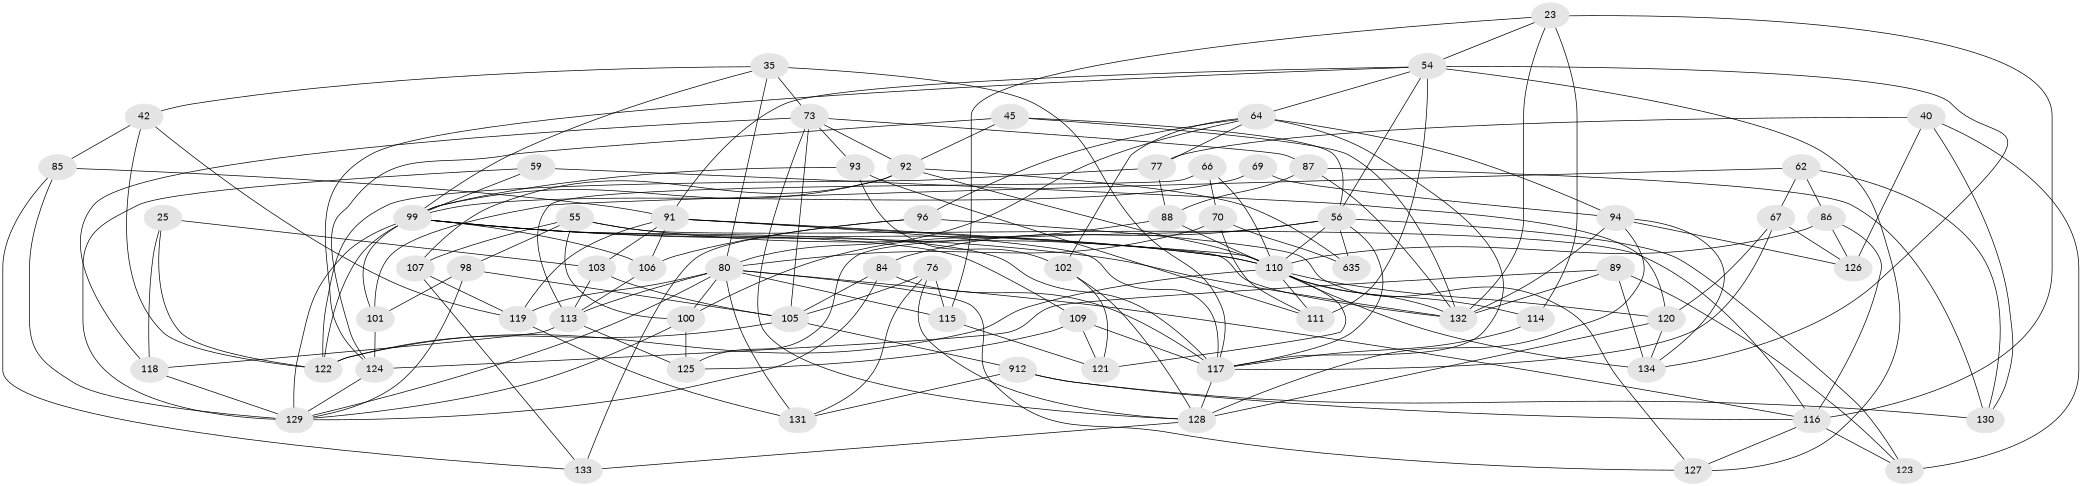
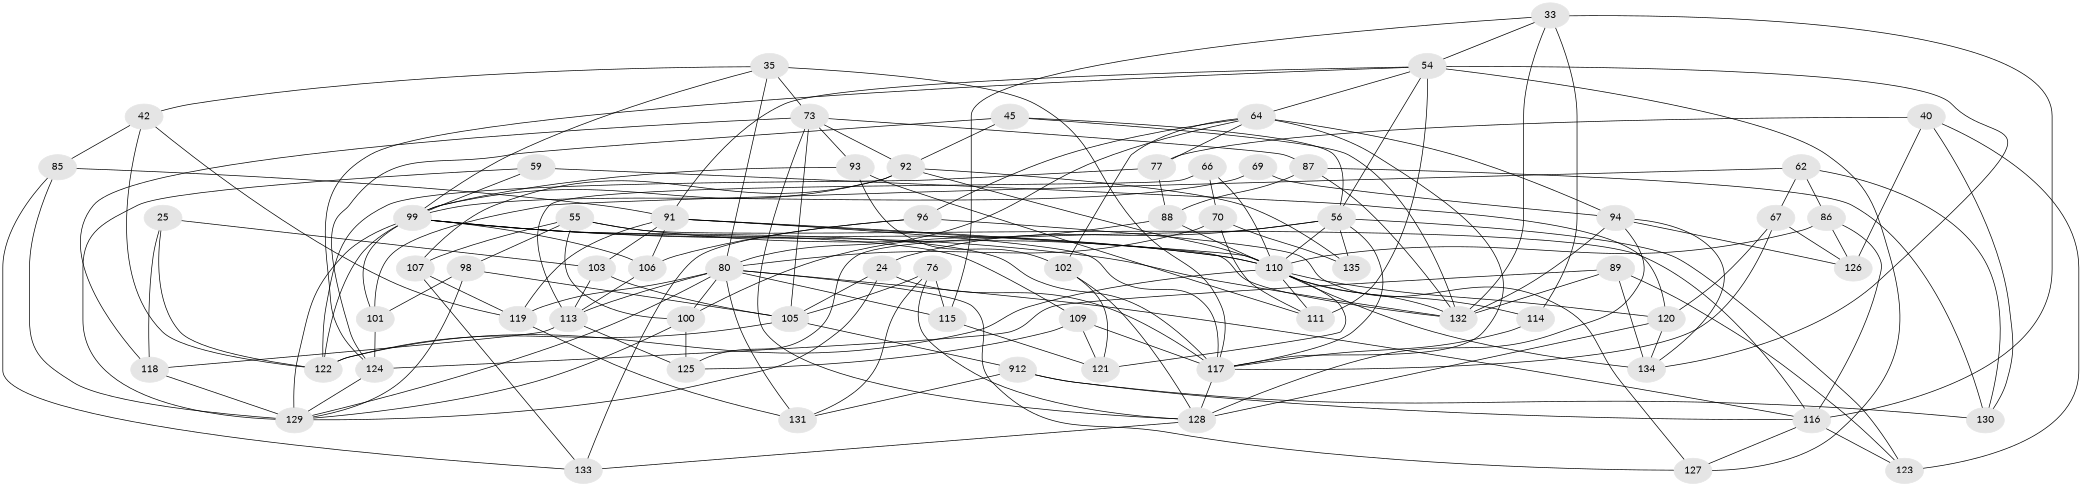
(1550, 15) -> (1550, 15)
(882, 268) -> (882, 268)
(1351, 268) -> (1351, 268)
